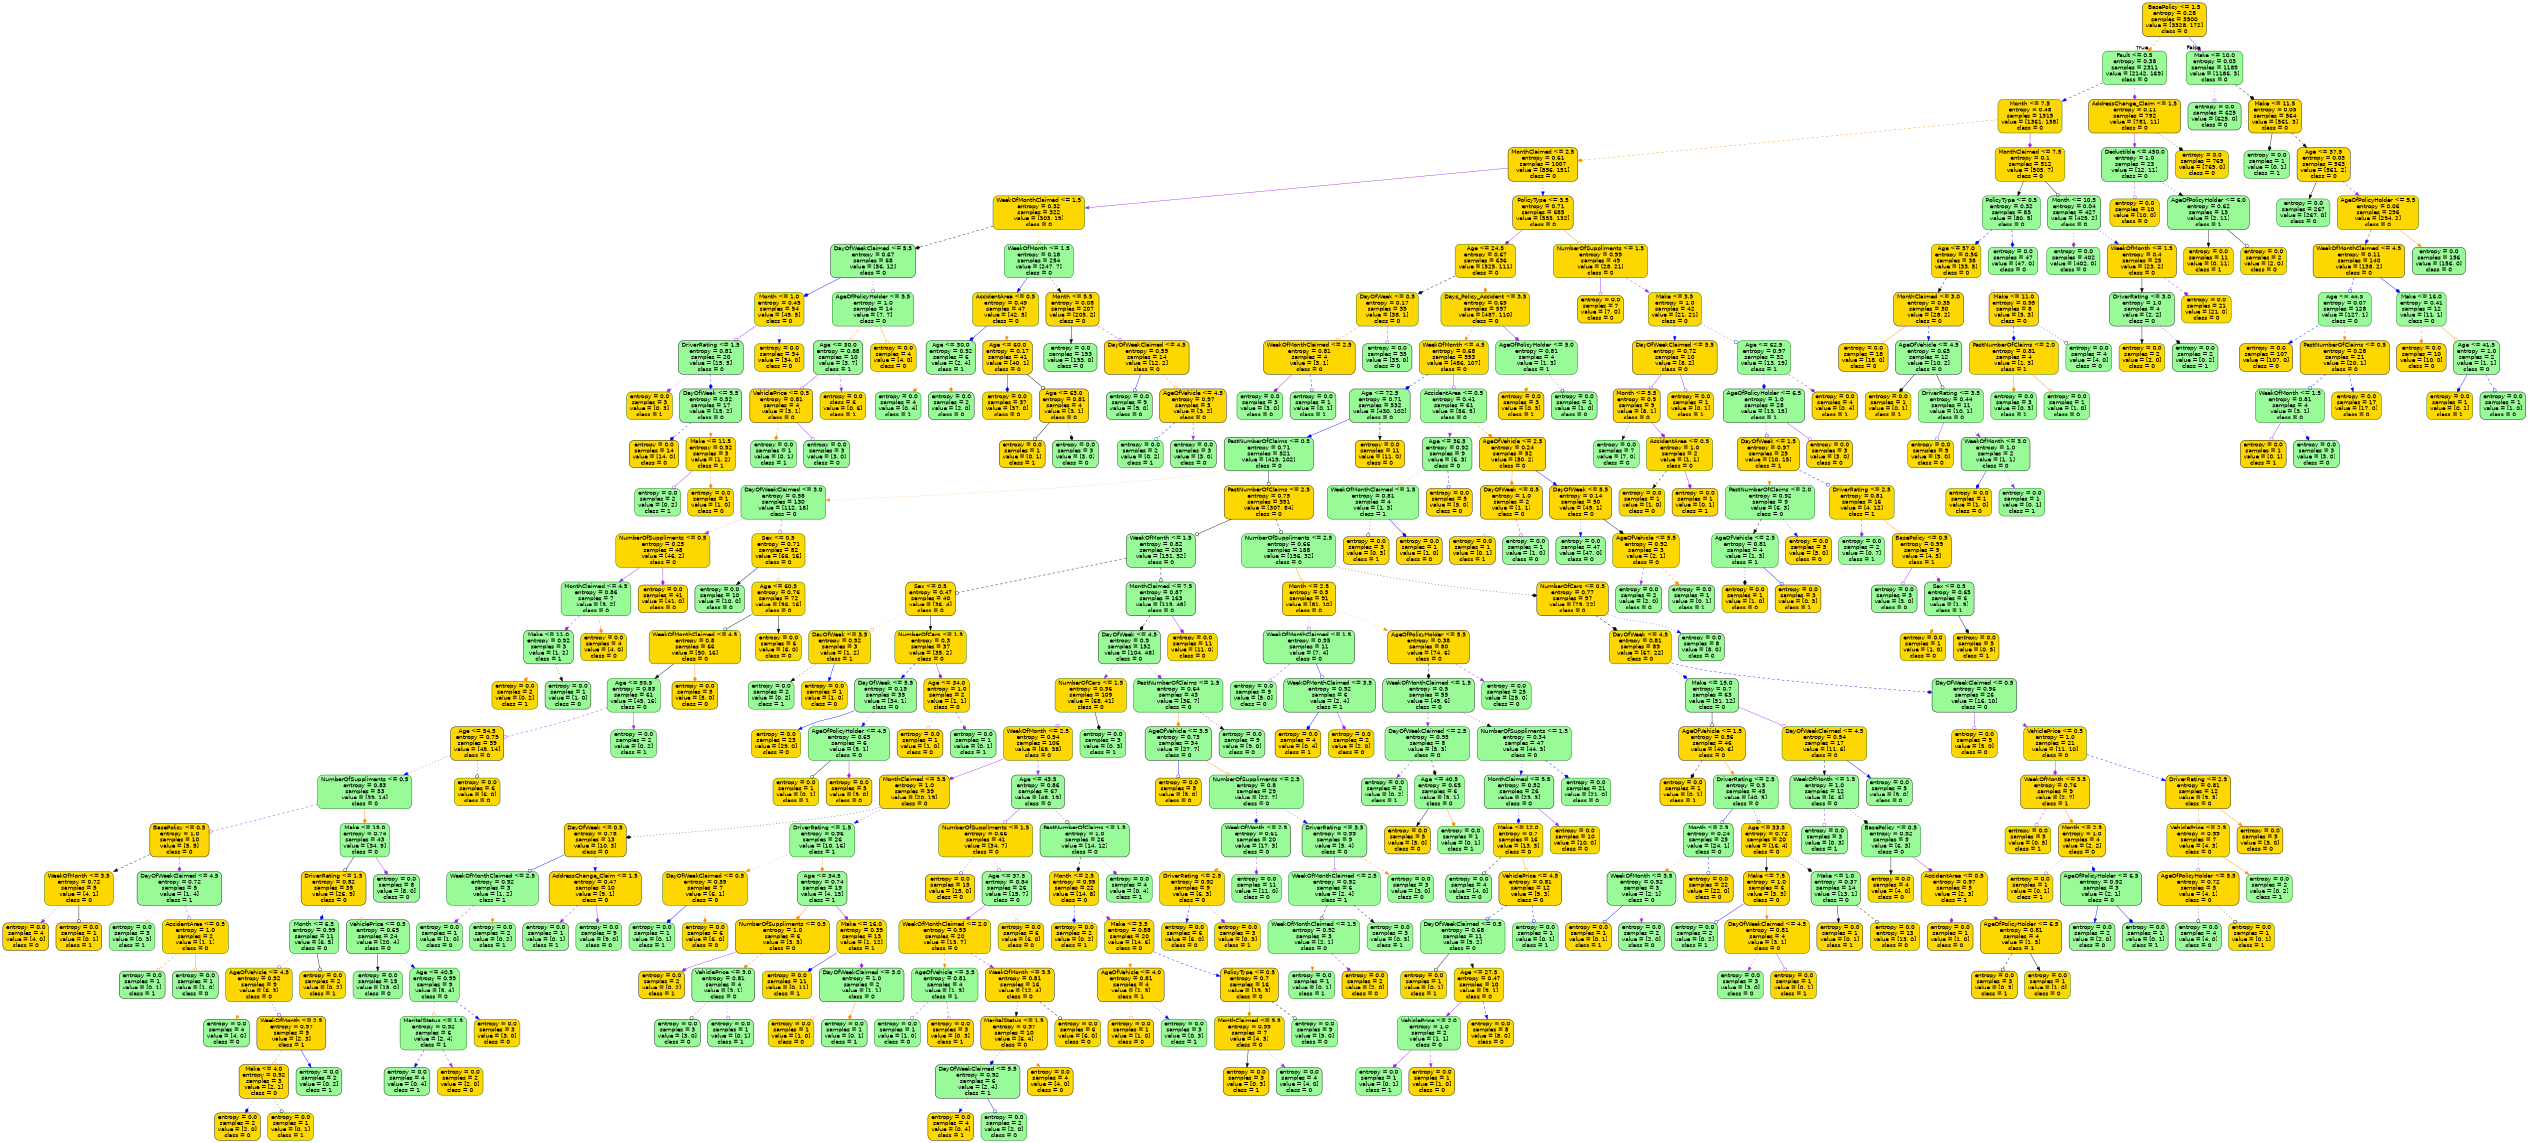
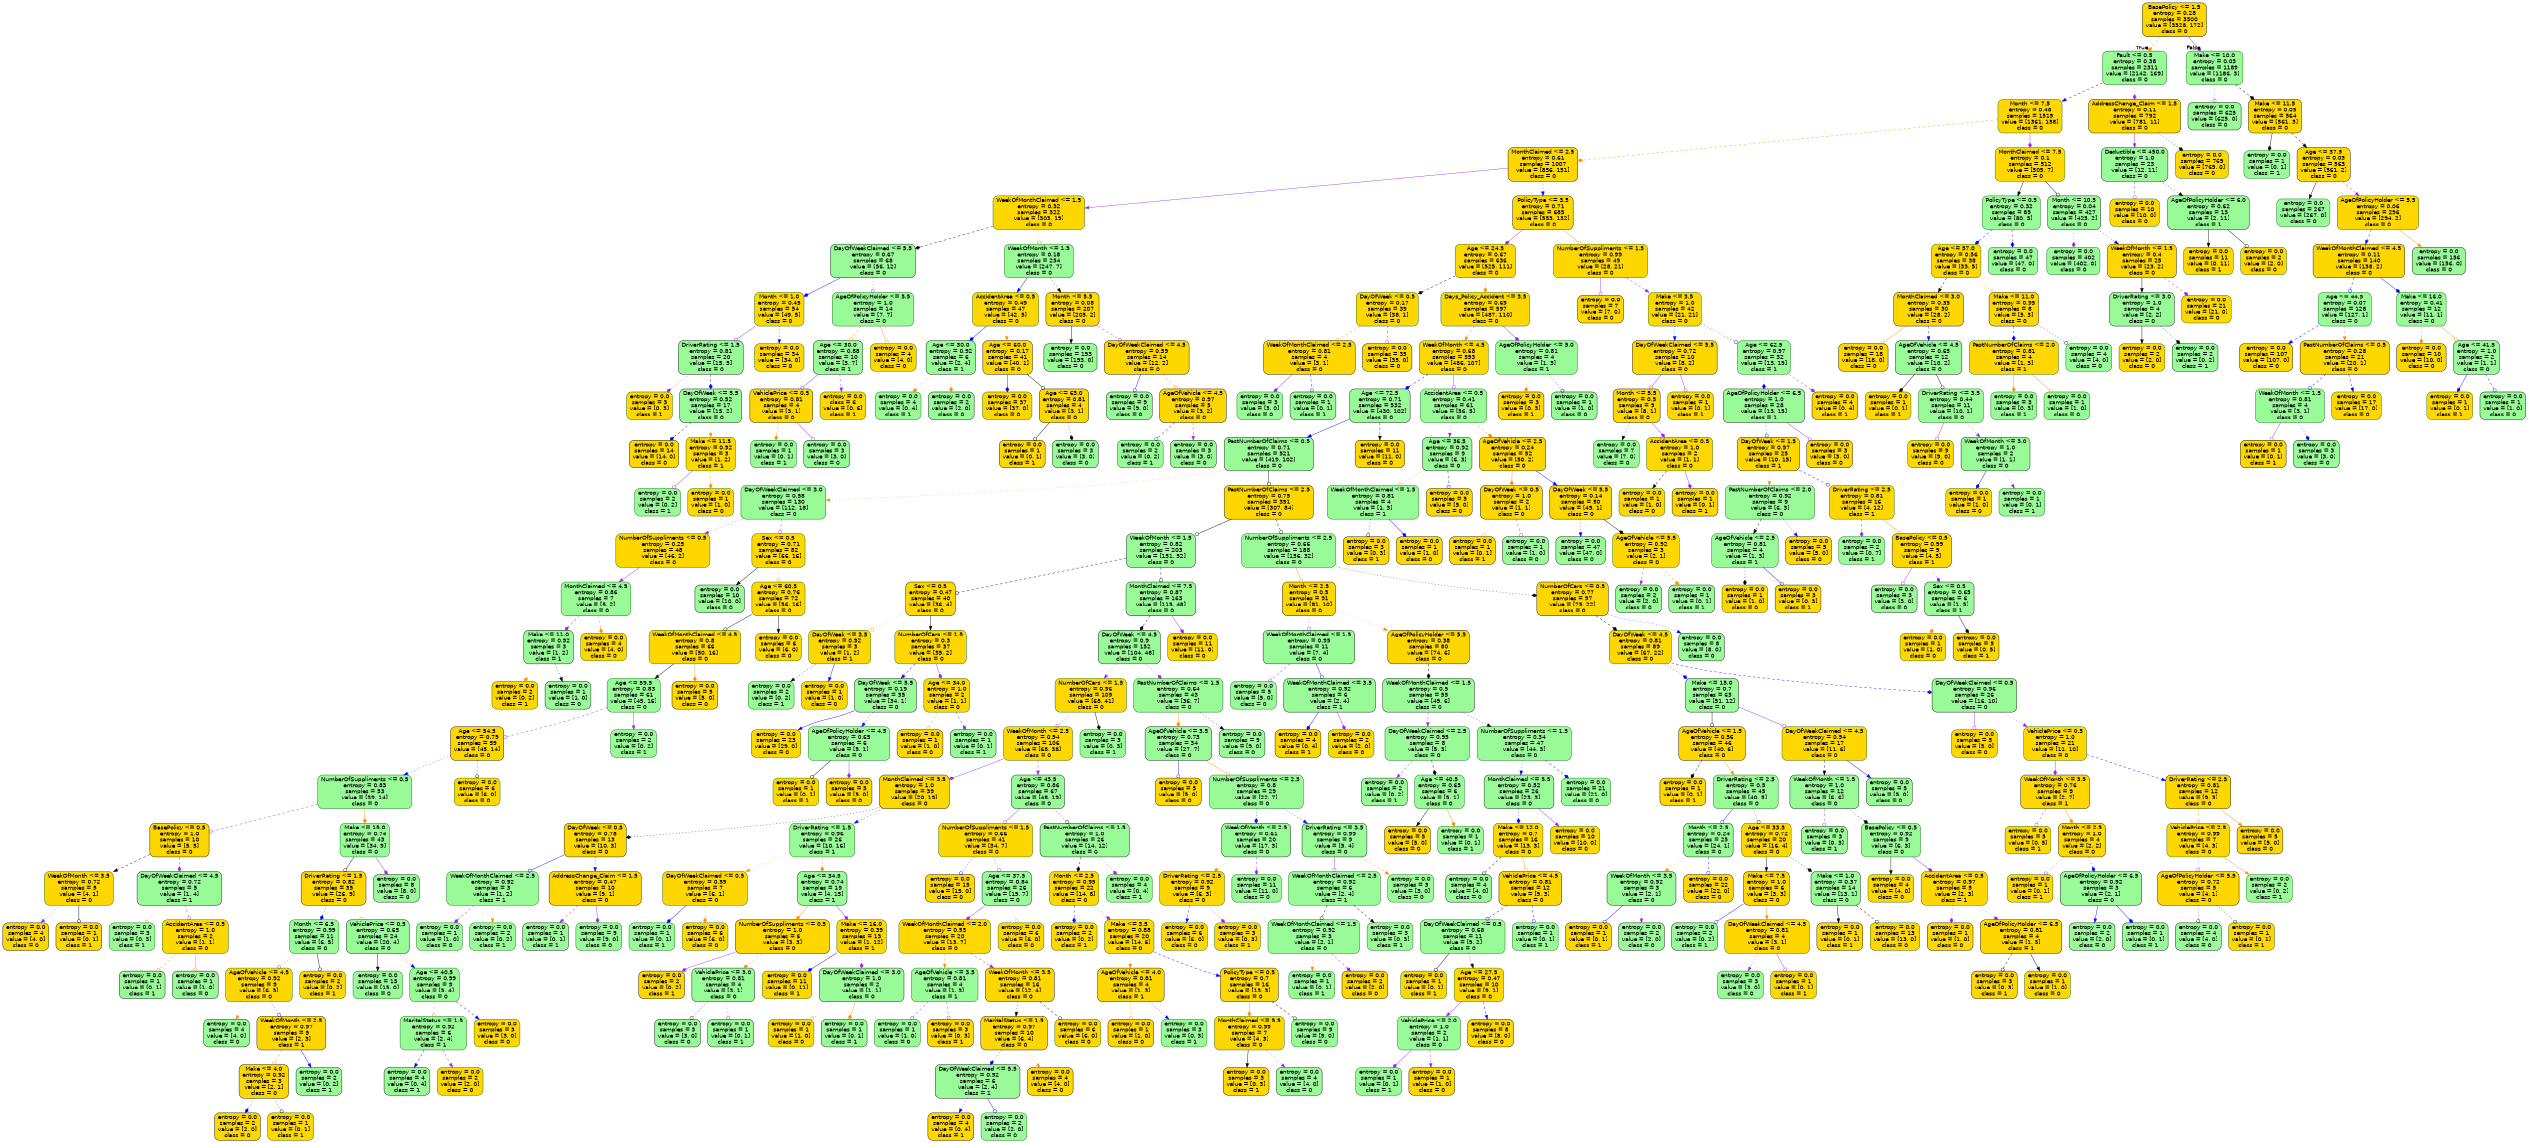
(1387, 357) -> (1387, 357)
(663, 599) -> none
(1506, 695) -> none
(1895, 937) -> (1895, 937)
